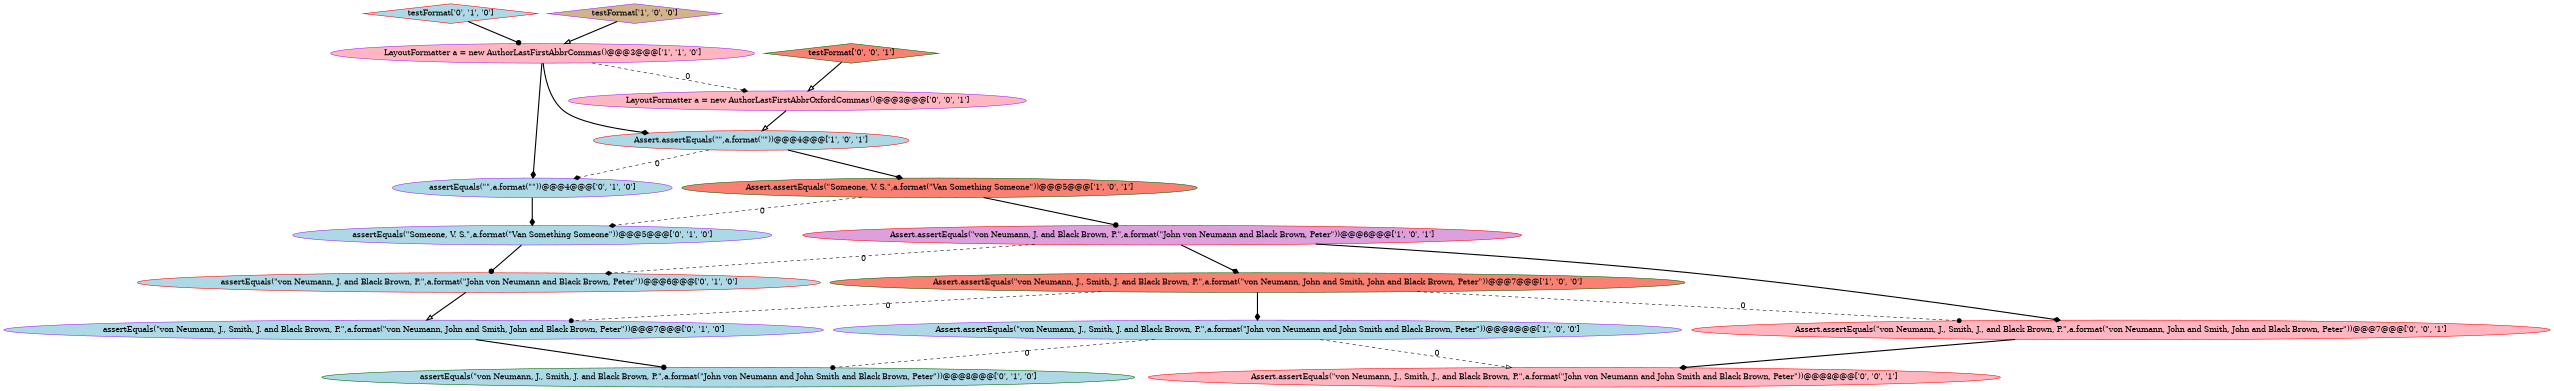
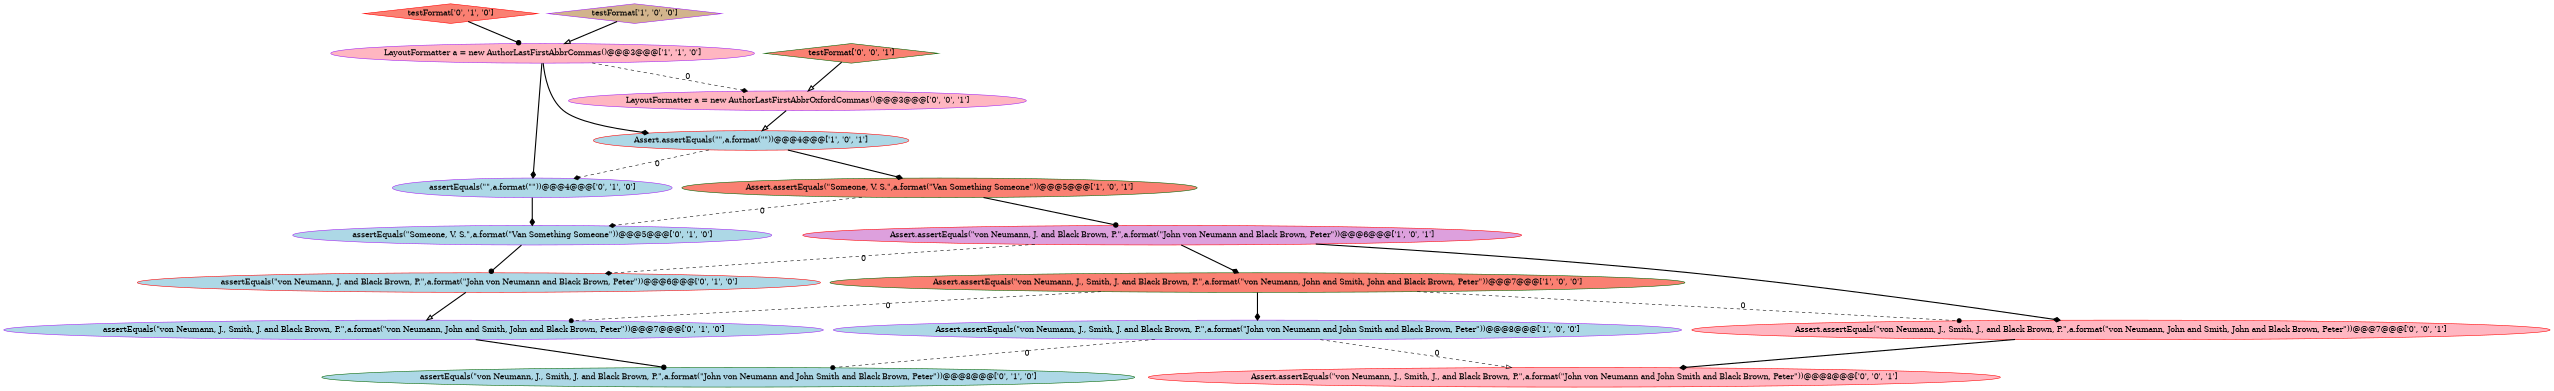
(451, 14) -> (451, 14)
